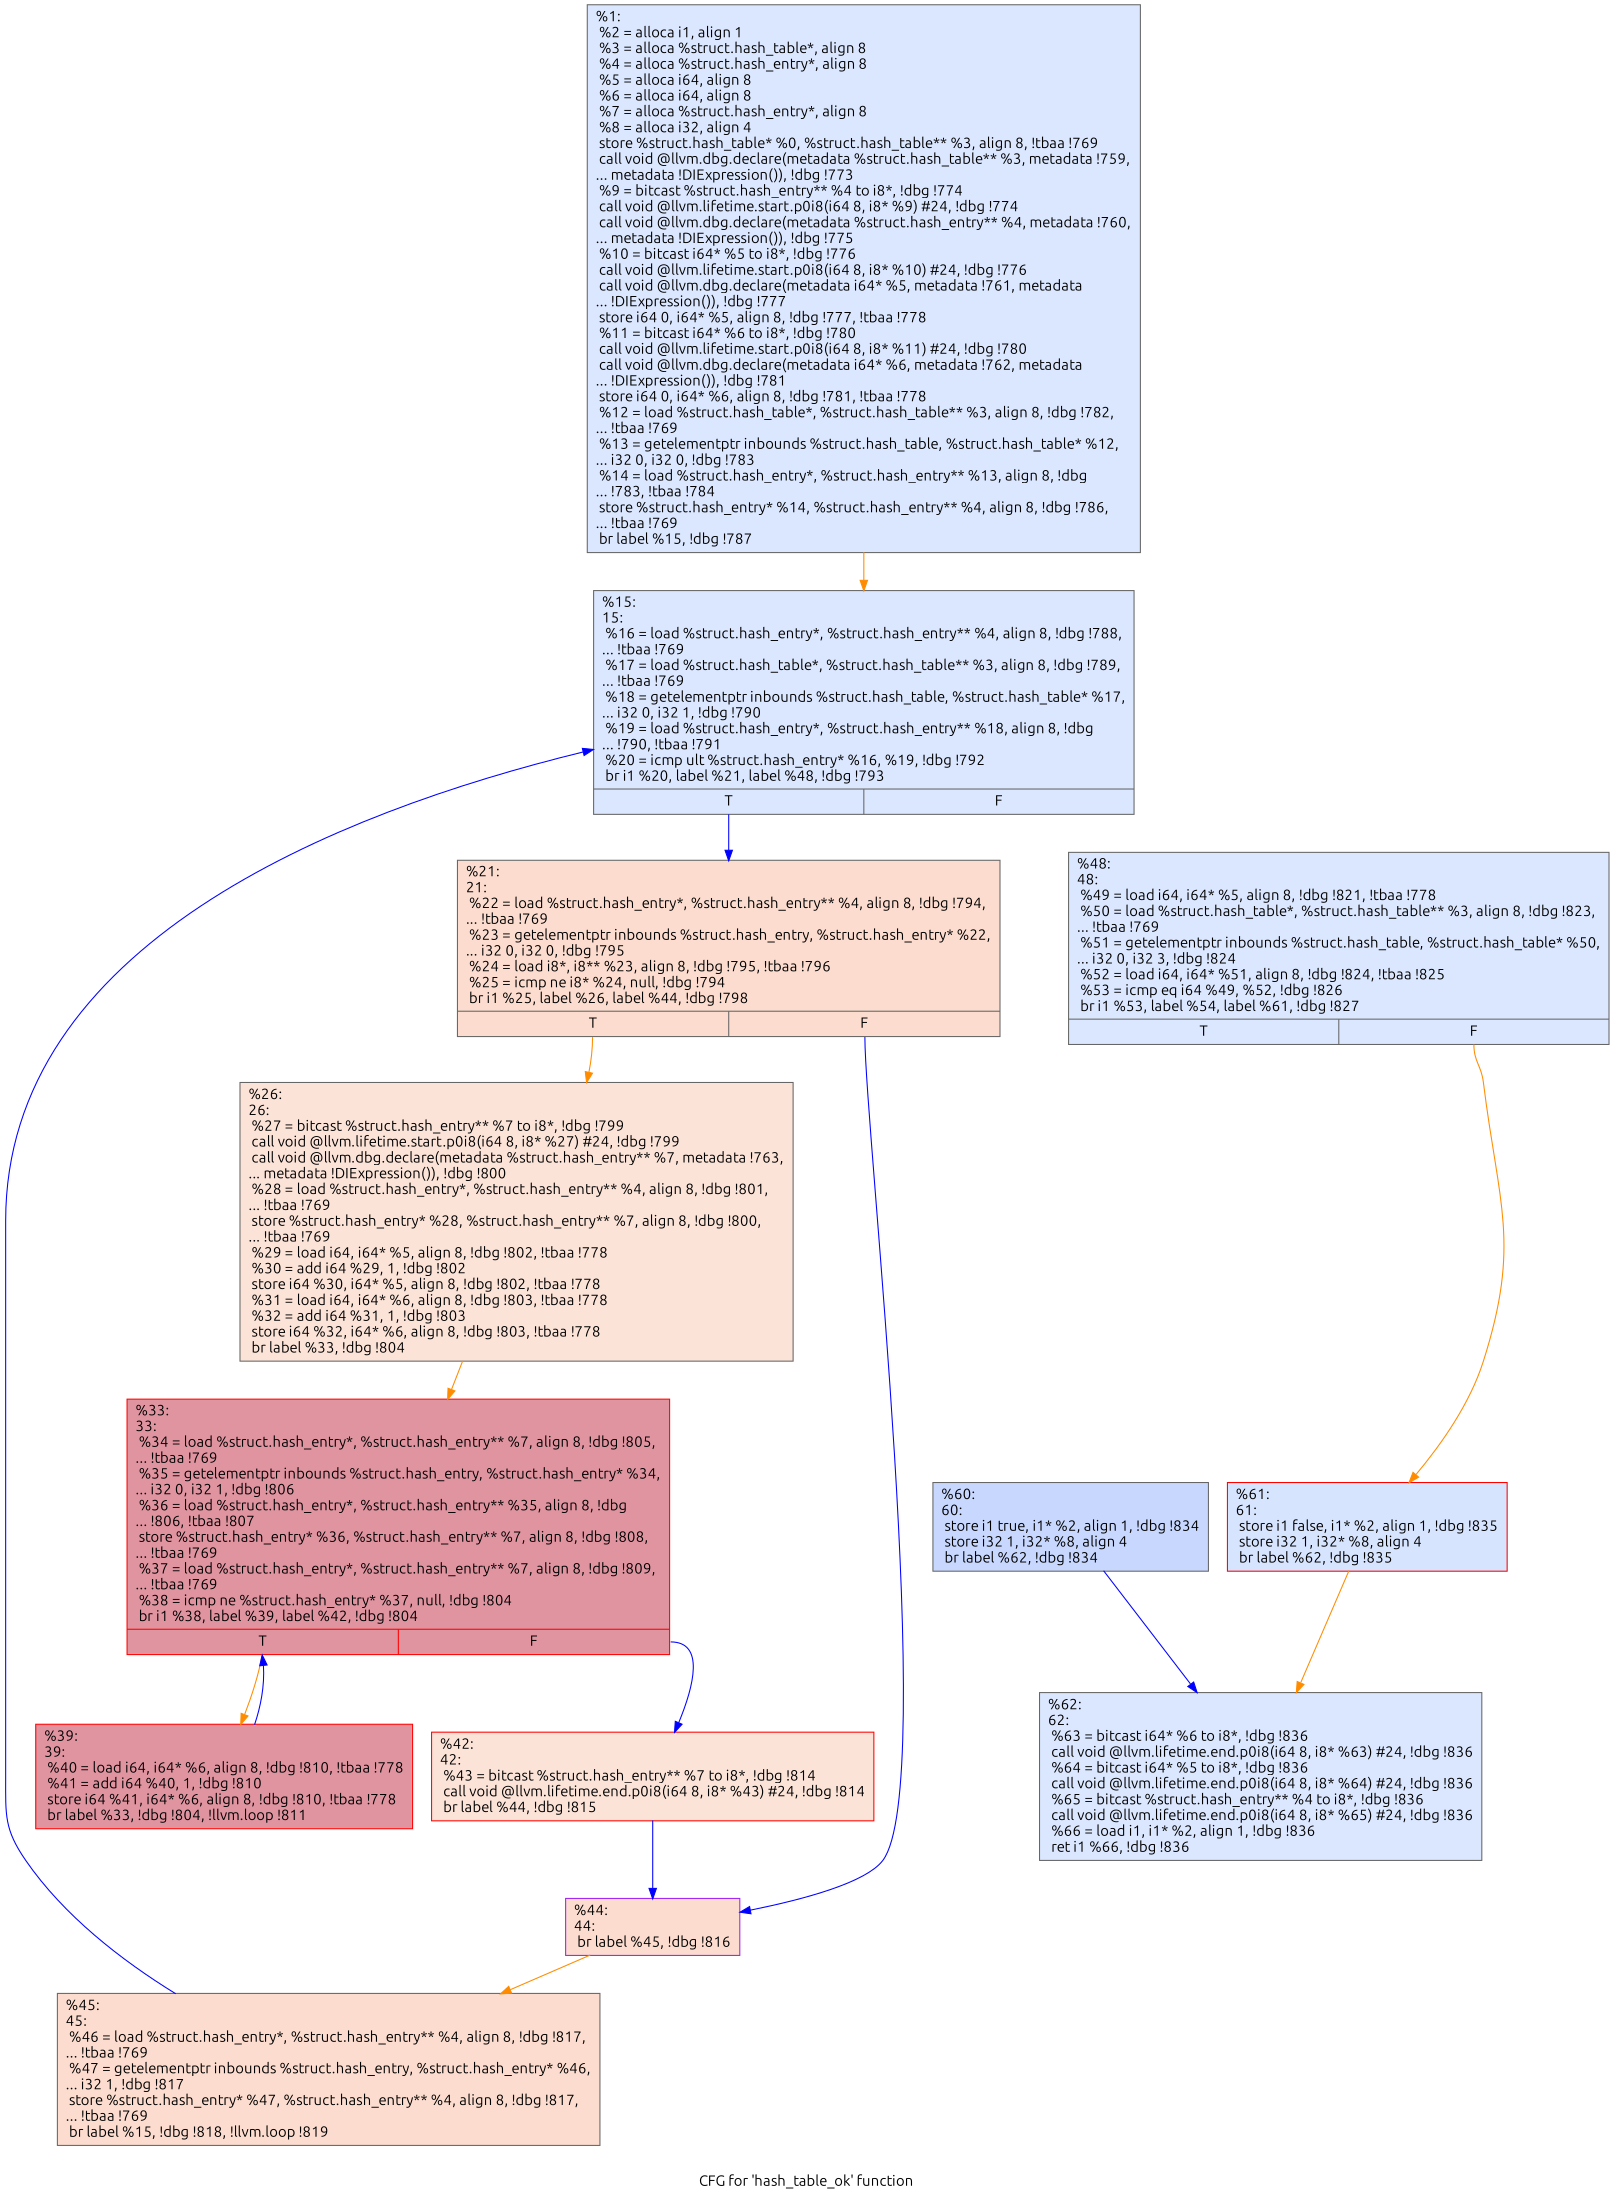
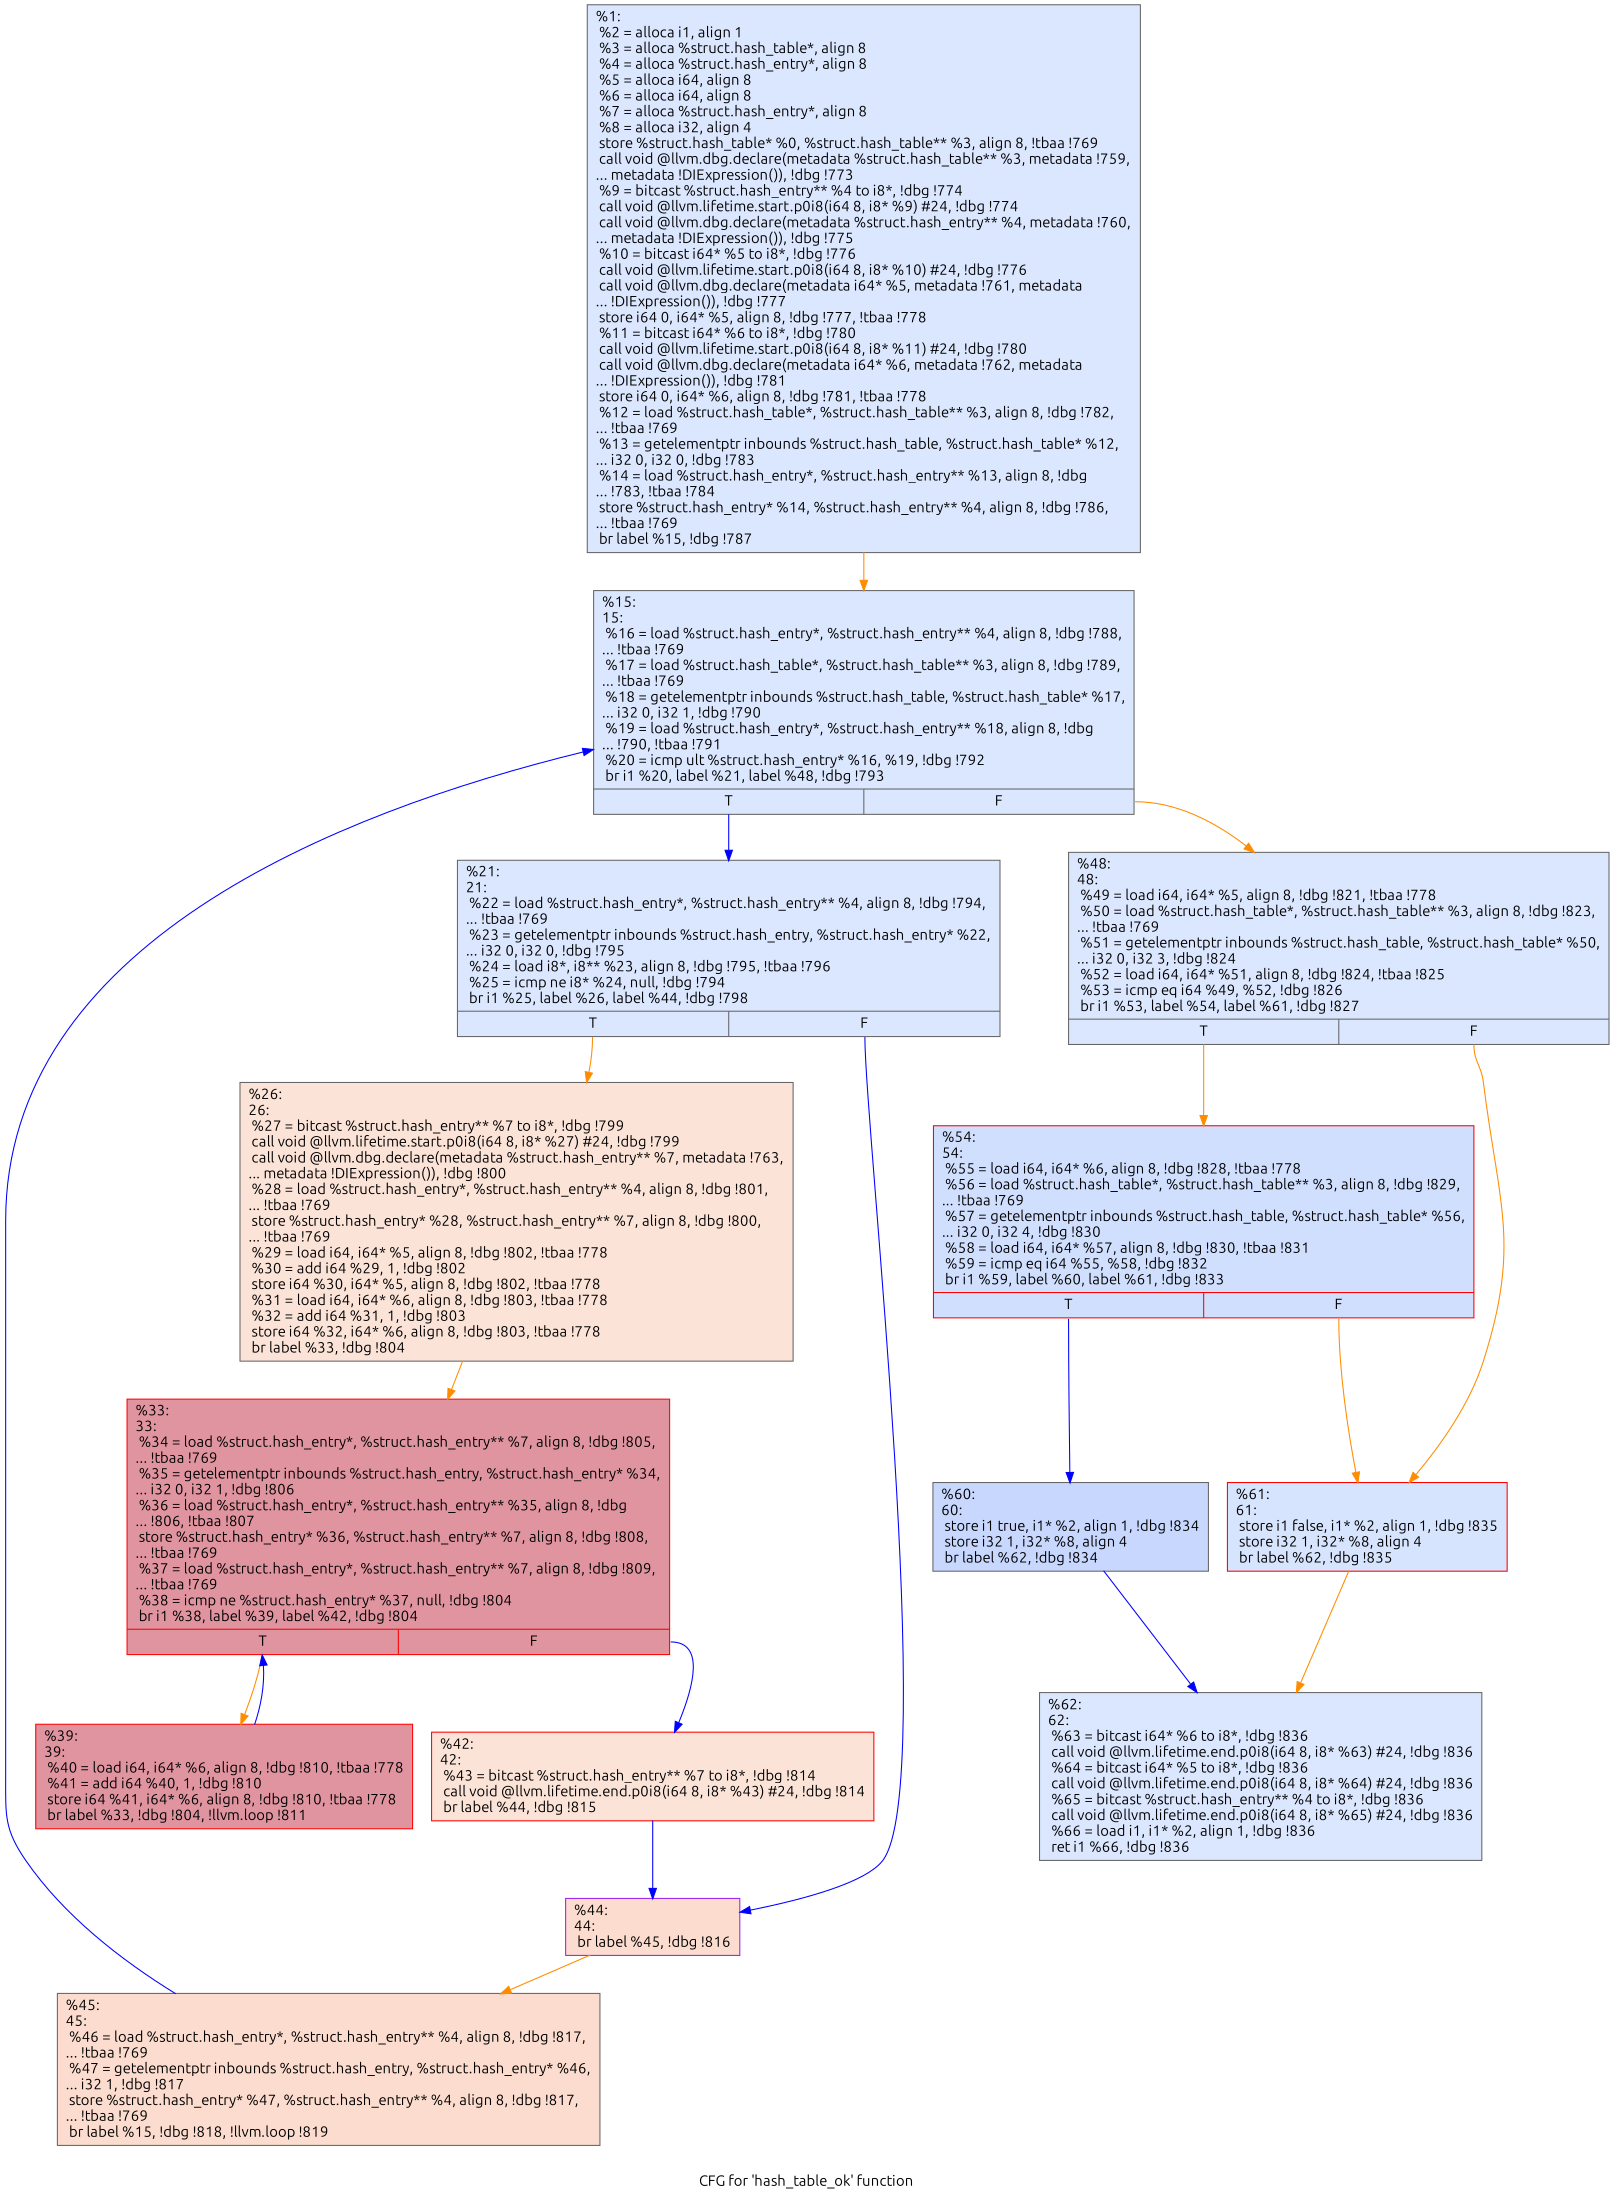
none -> (1194, 815)
(729, 948) -> (729, 948)
none -> (1204, 1222)
